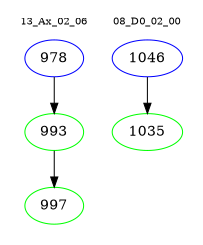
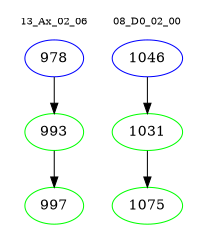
(147, 132) -> (147, 132)
none -> (147, 206)
